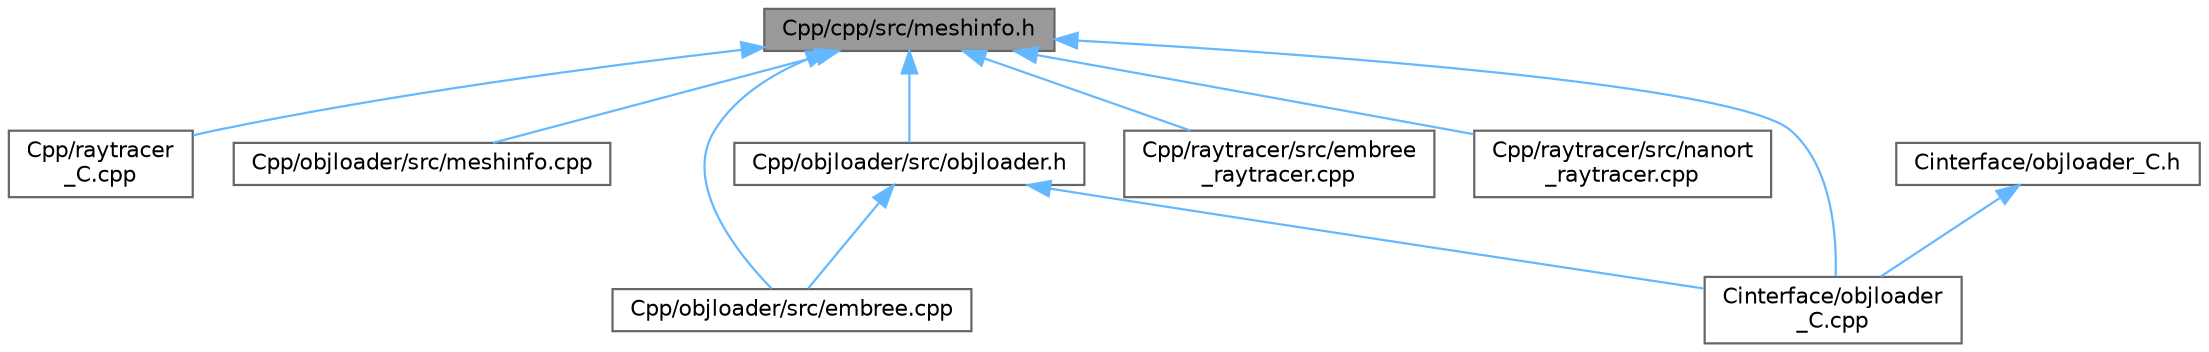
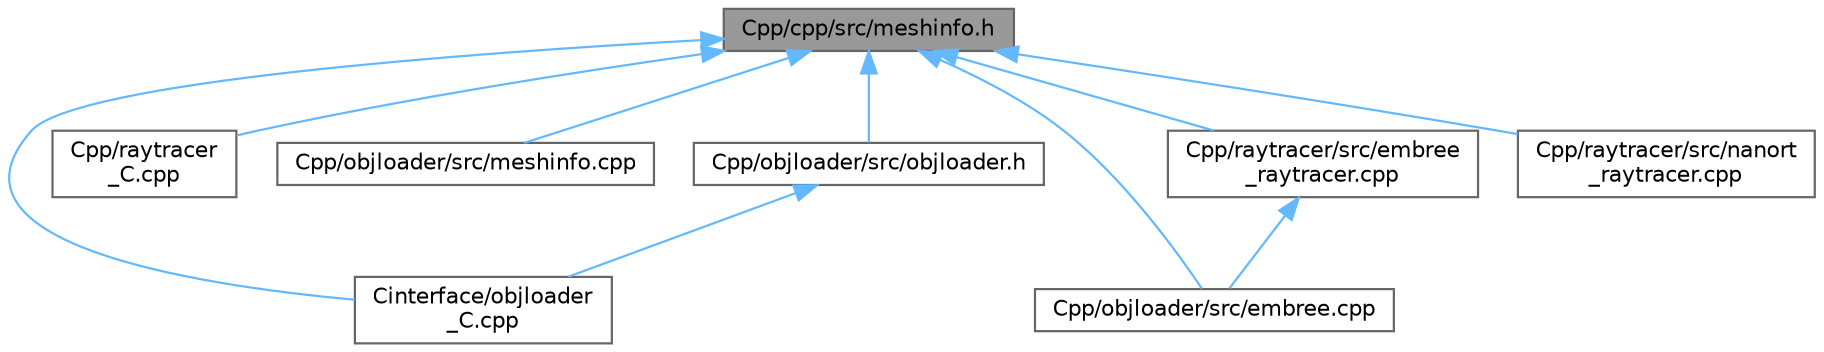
(2048, 164) -> none
(844, 245) -> (1257, 252)
